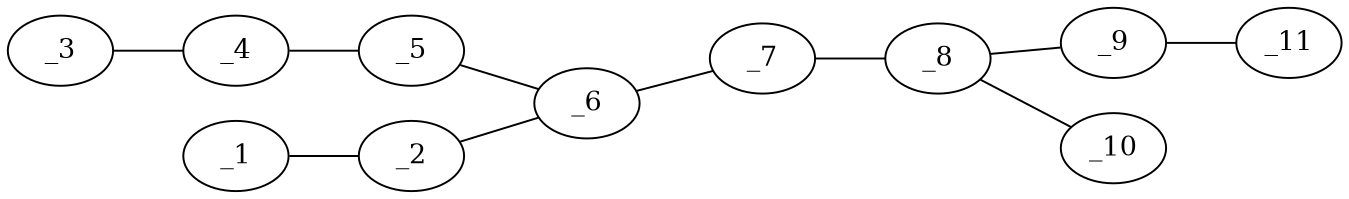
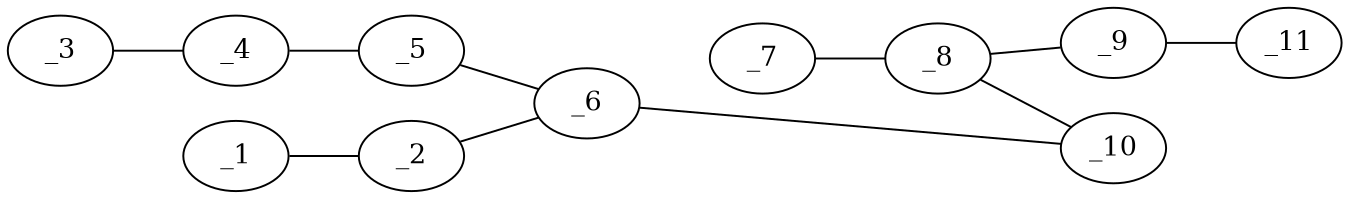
(675, 81) -> (850, 126)
